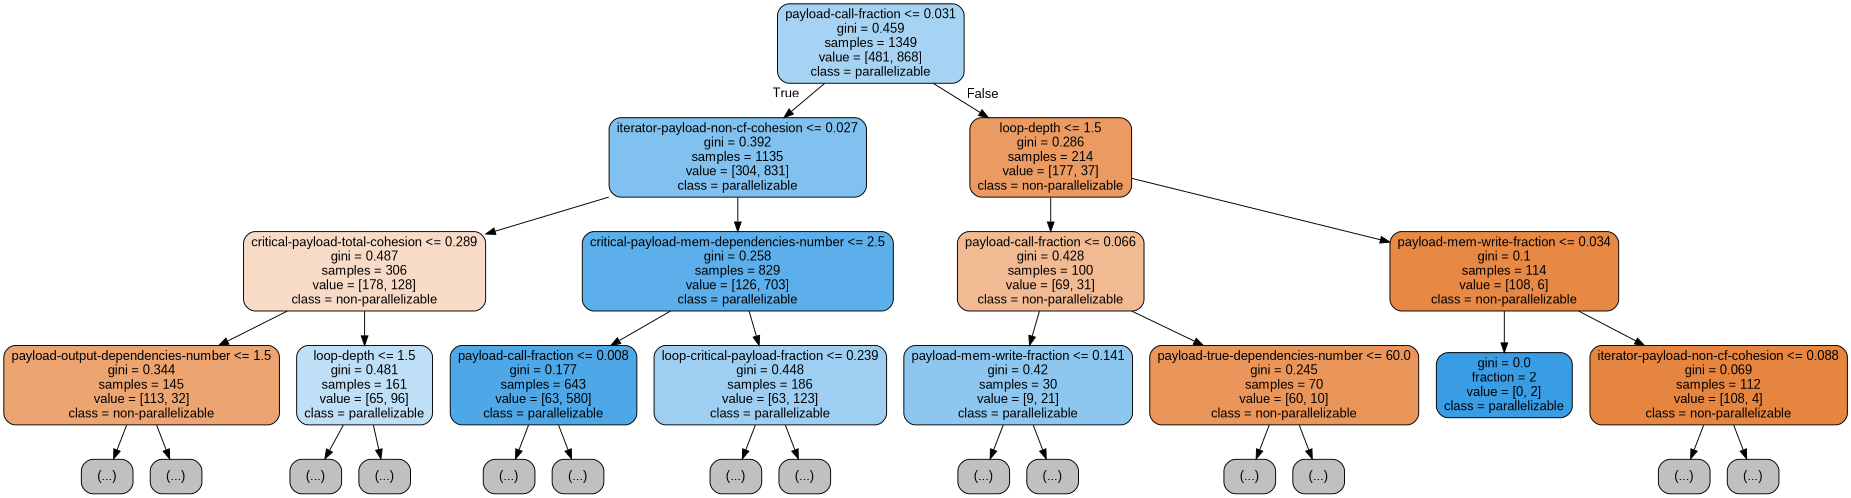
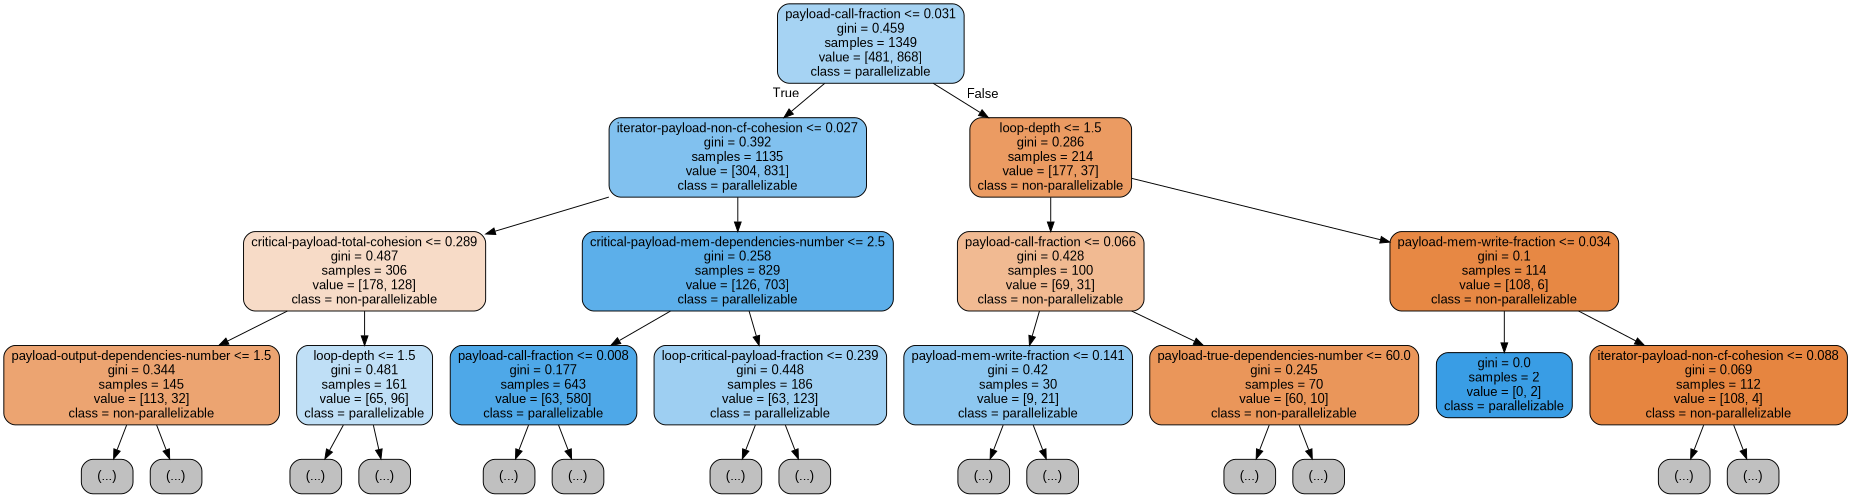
(1504, 385) -> (1504, 385)
